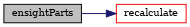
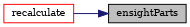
(94, 14) -> (86, 14)
